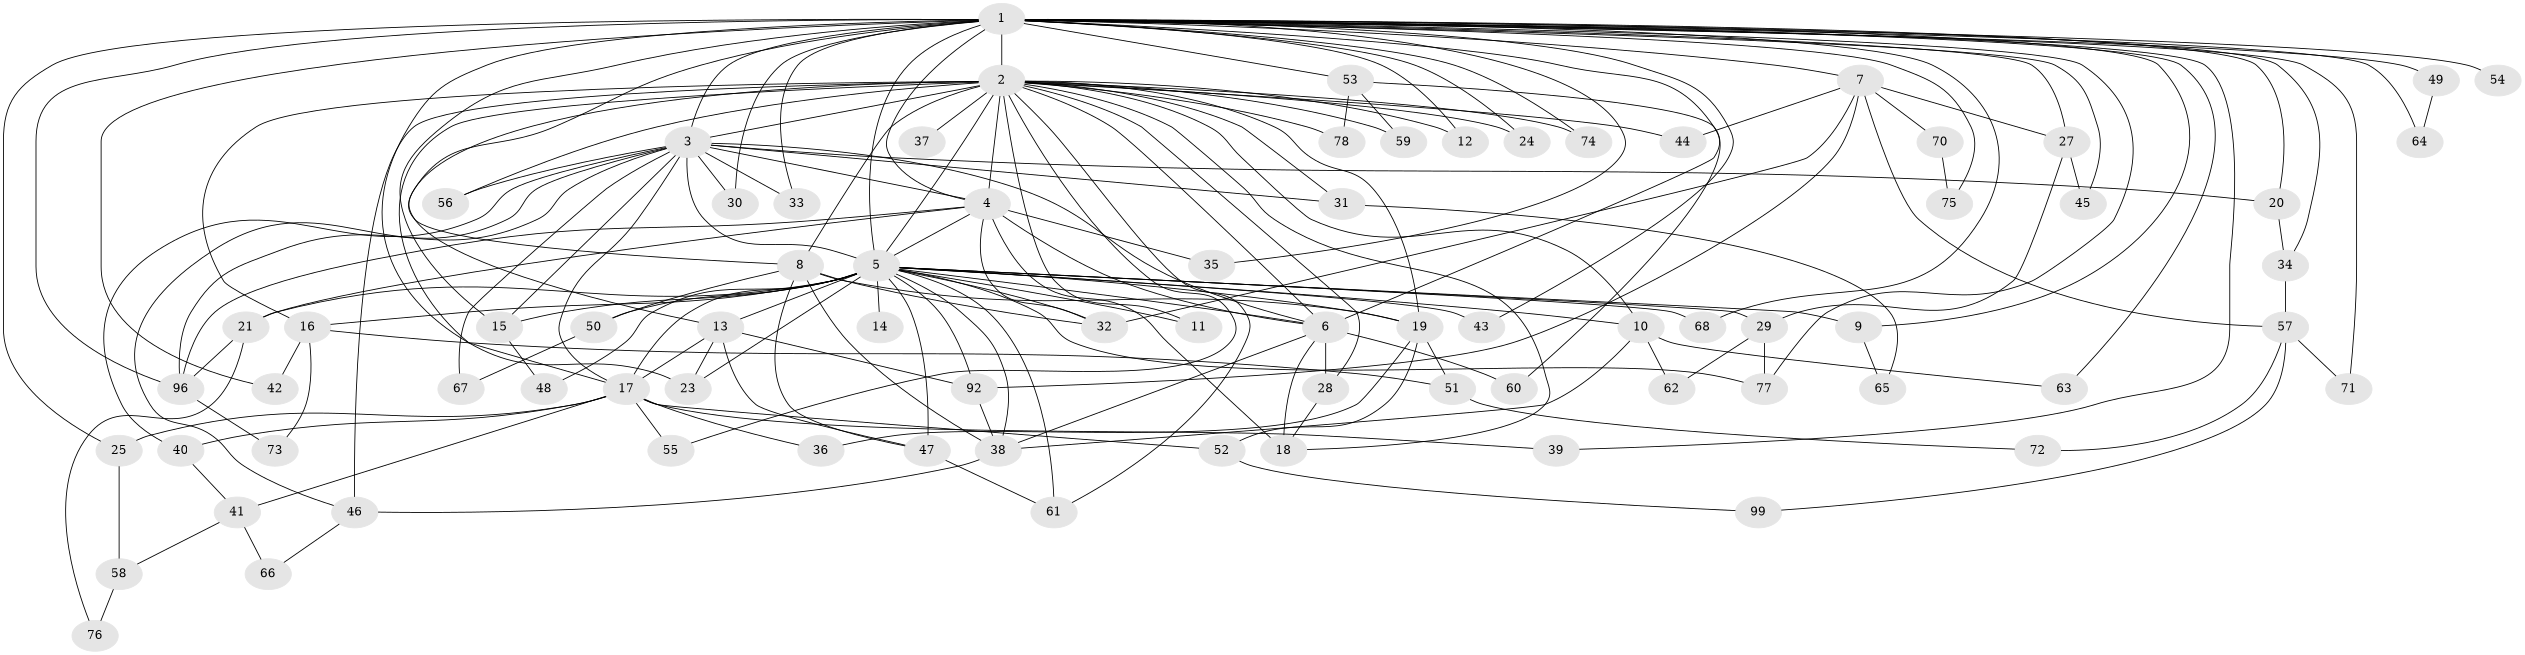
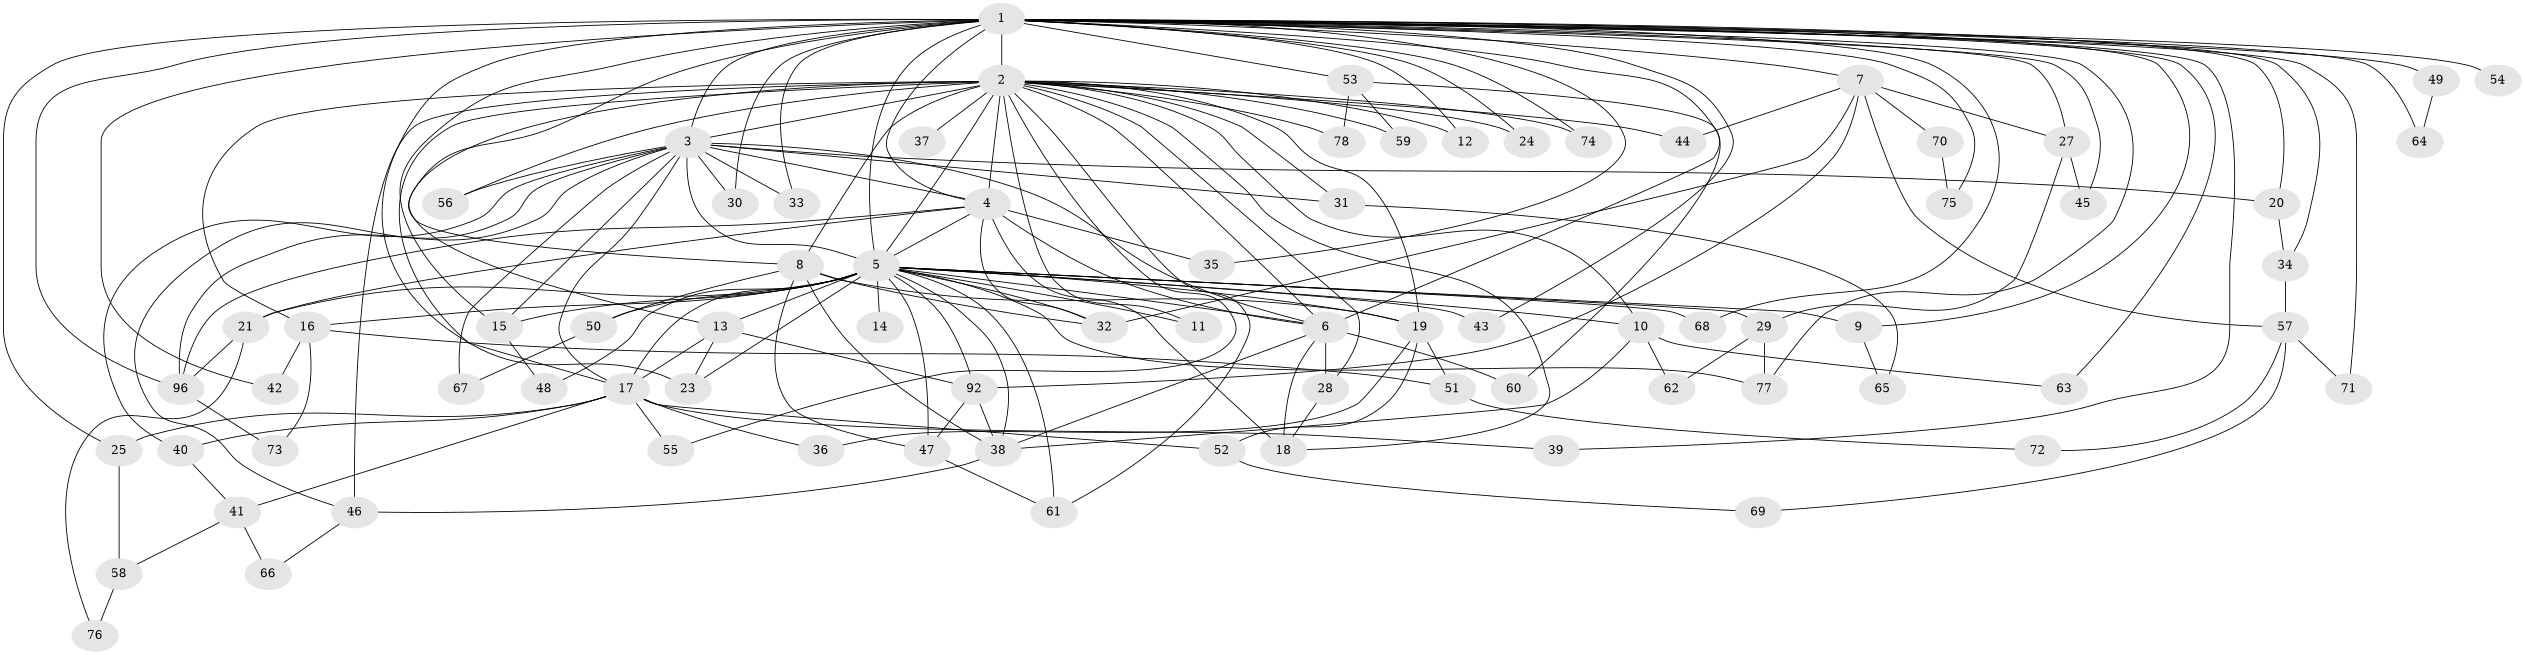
(763, 408) -> (953, 417)
(1758, 512) -> (1758, 512)
